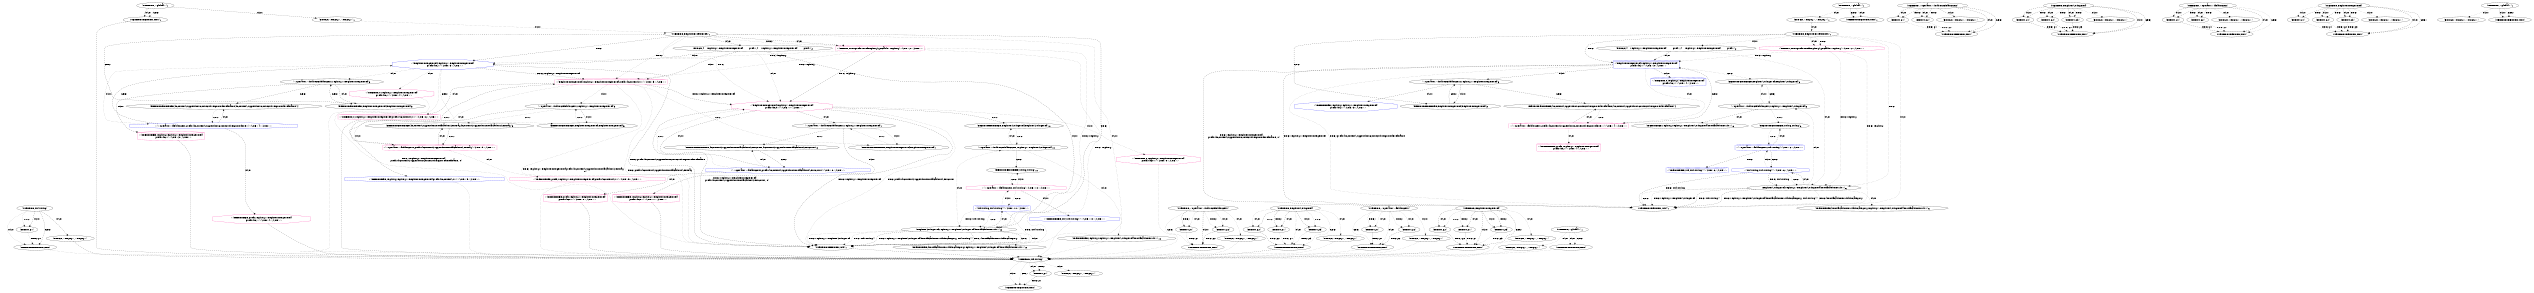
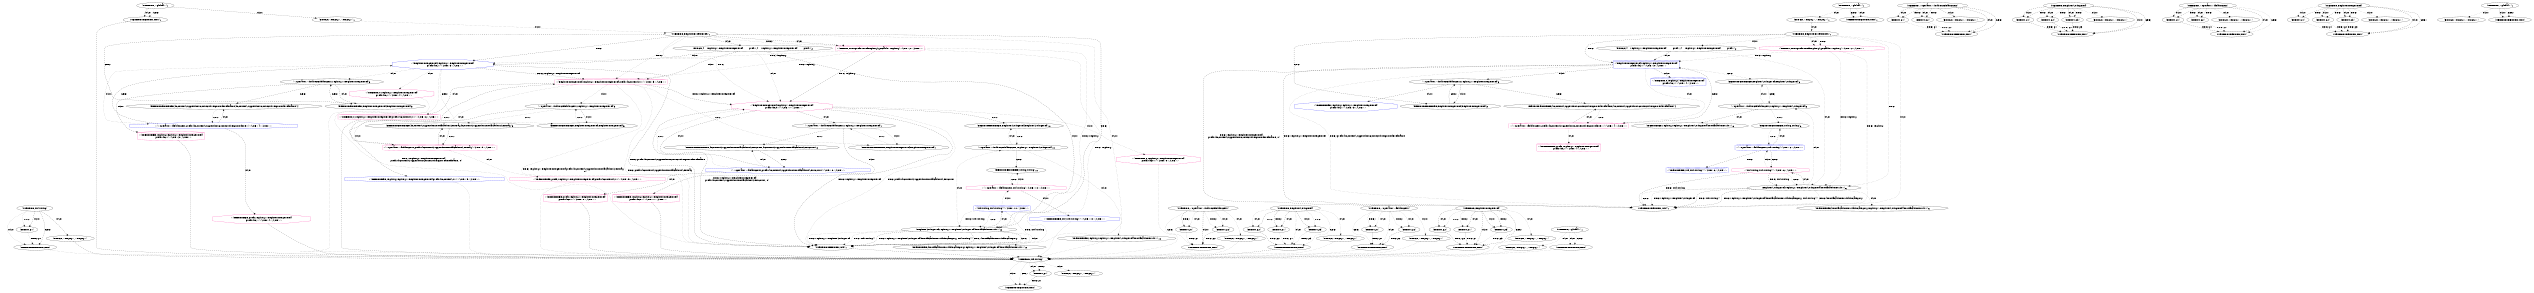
(1770, 170) -> (1770, 170)
(1014, 198) -> none
